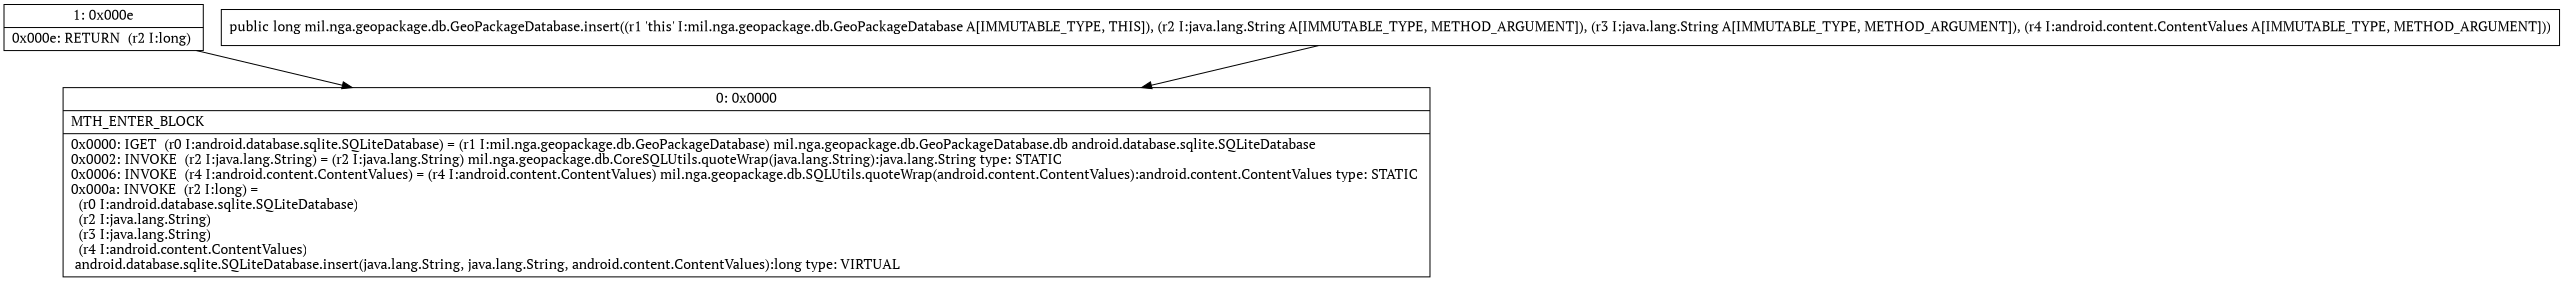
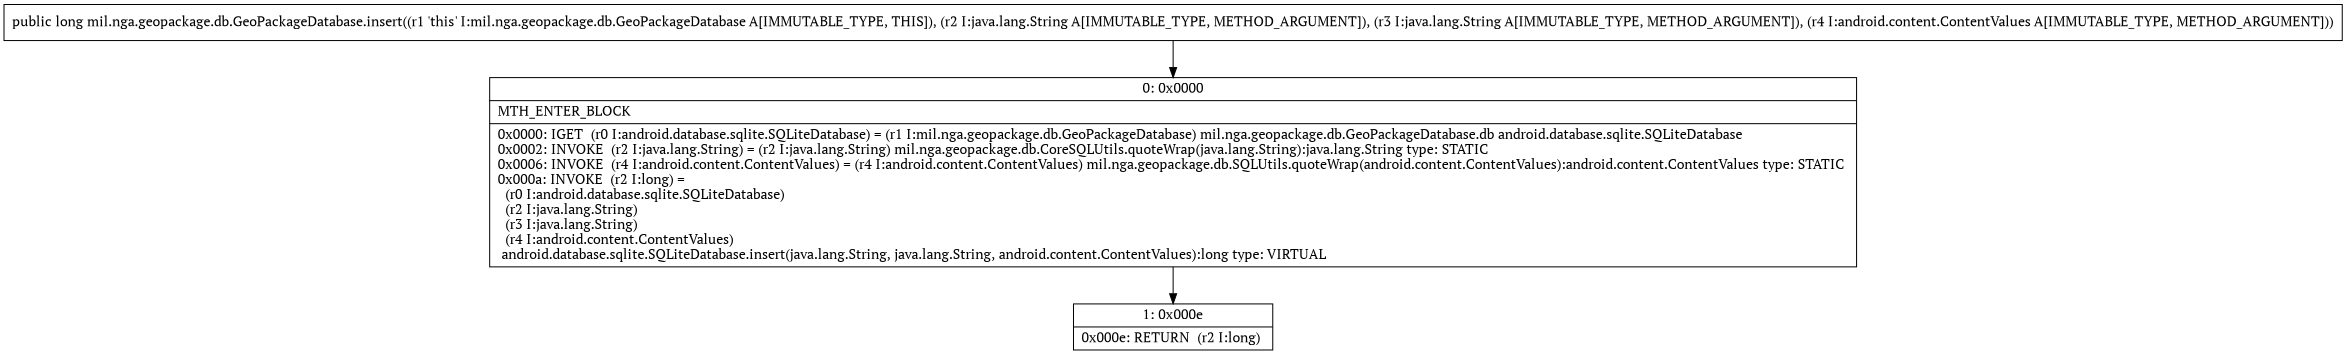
(269, 68) -> (1173, 280)
